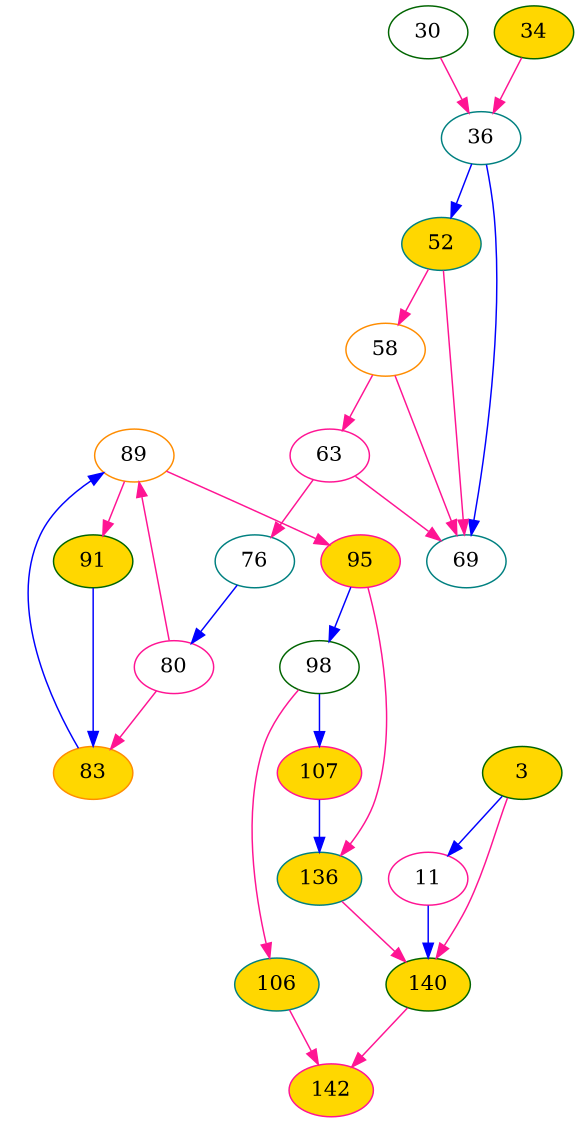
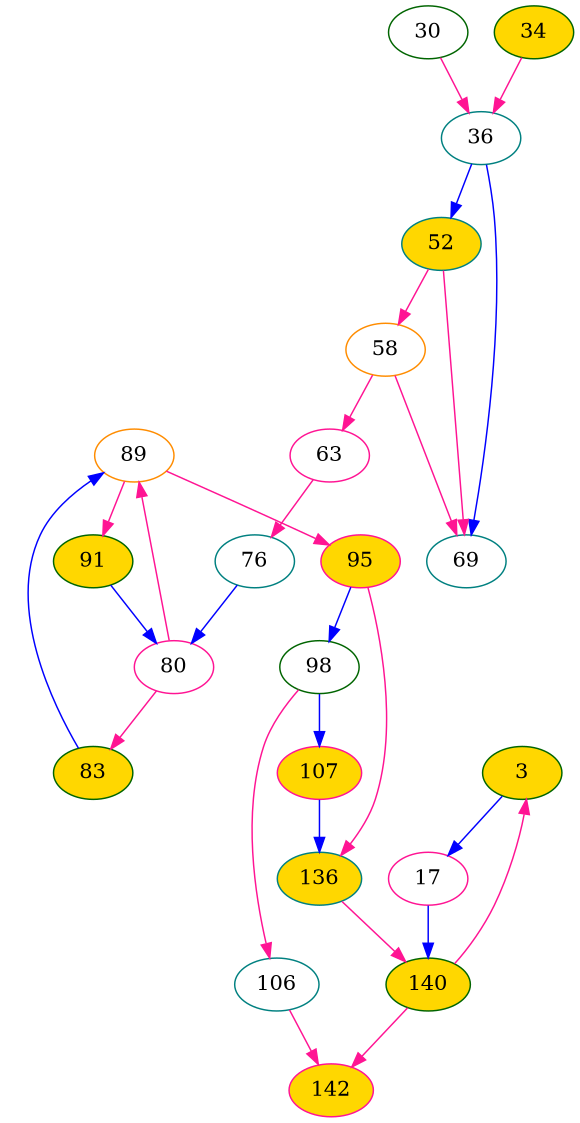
(392, 504) -> none
(93, 660) -> (129, 608)
(93, 773) -> (93, 773)
(481, 874) -> (500, 894)
(428, 879) -> (428, 879)
(277, 985) -> (277, 985)
